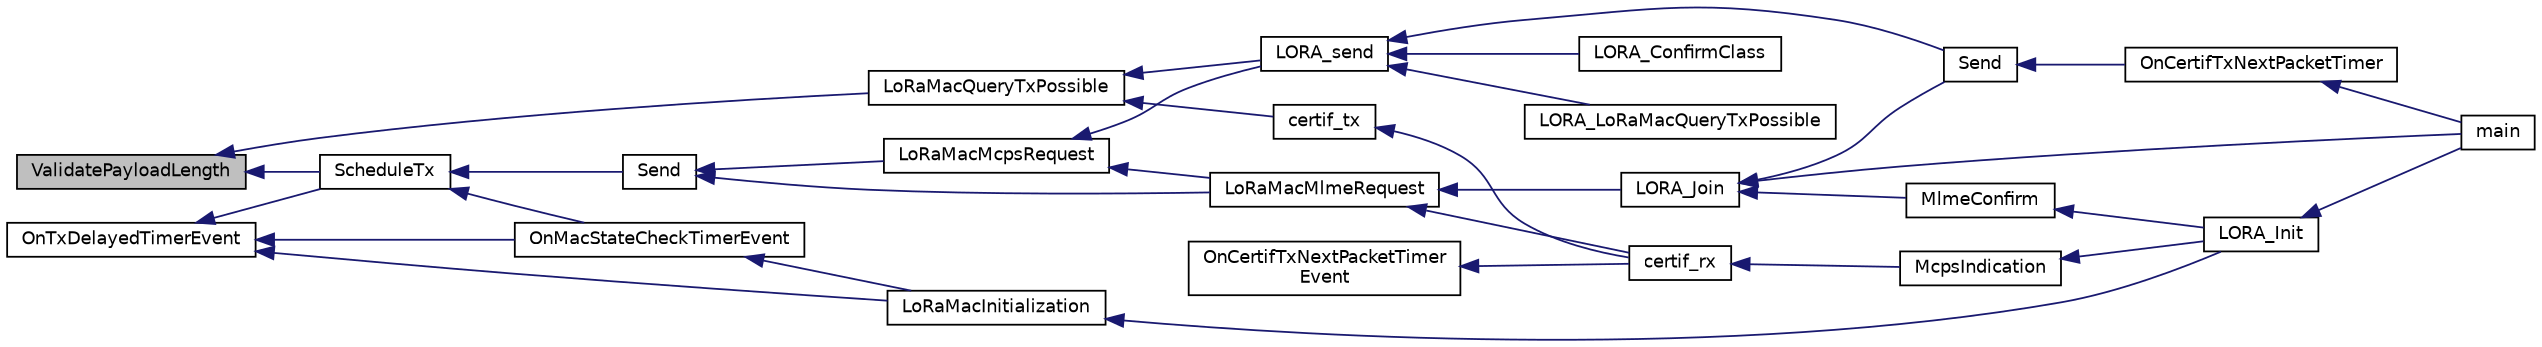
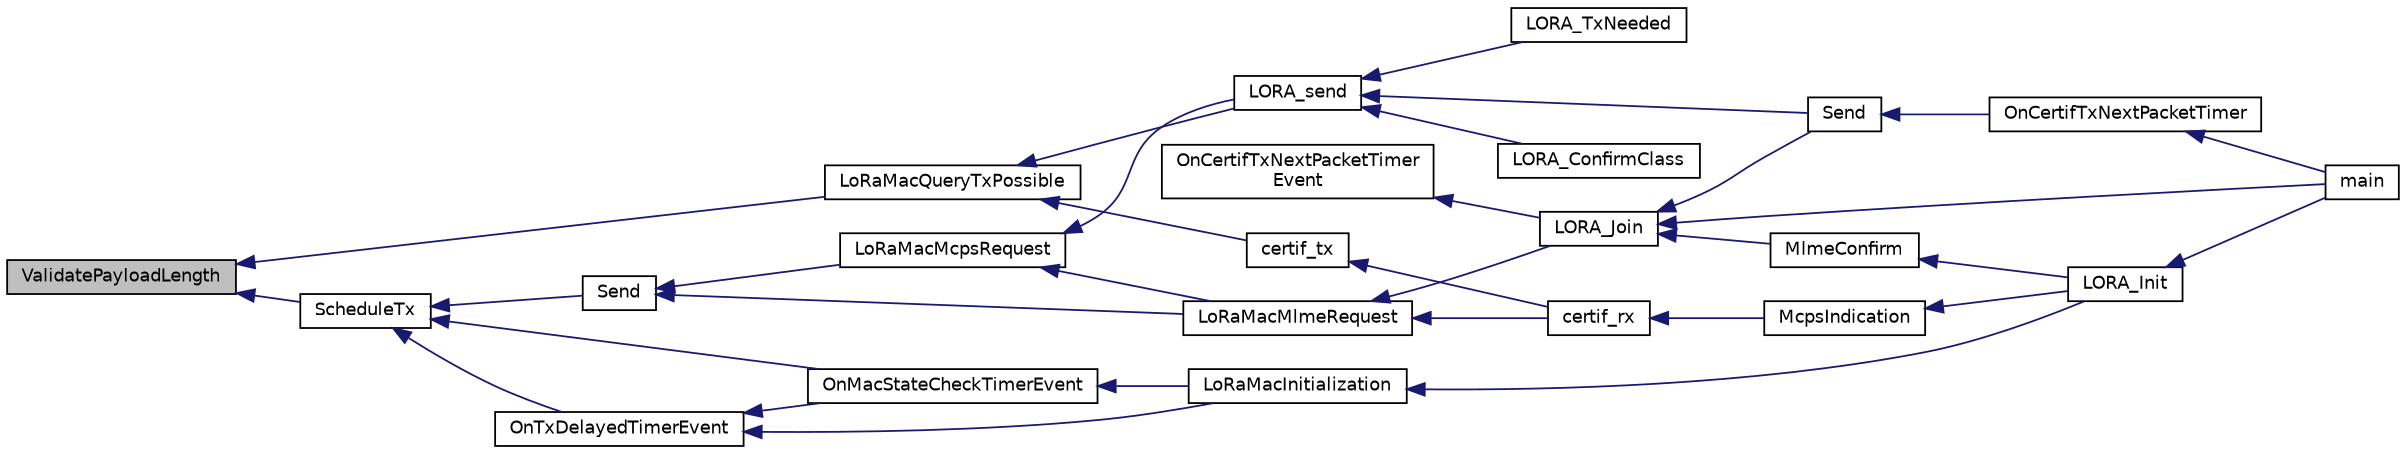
(1680, 122) -> (1599, 25)
(267, 203) -> (483, 380)
(1554, 265) -> (1496, 209)
